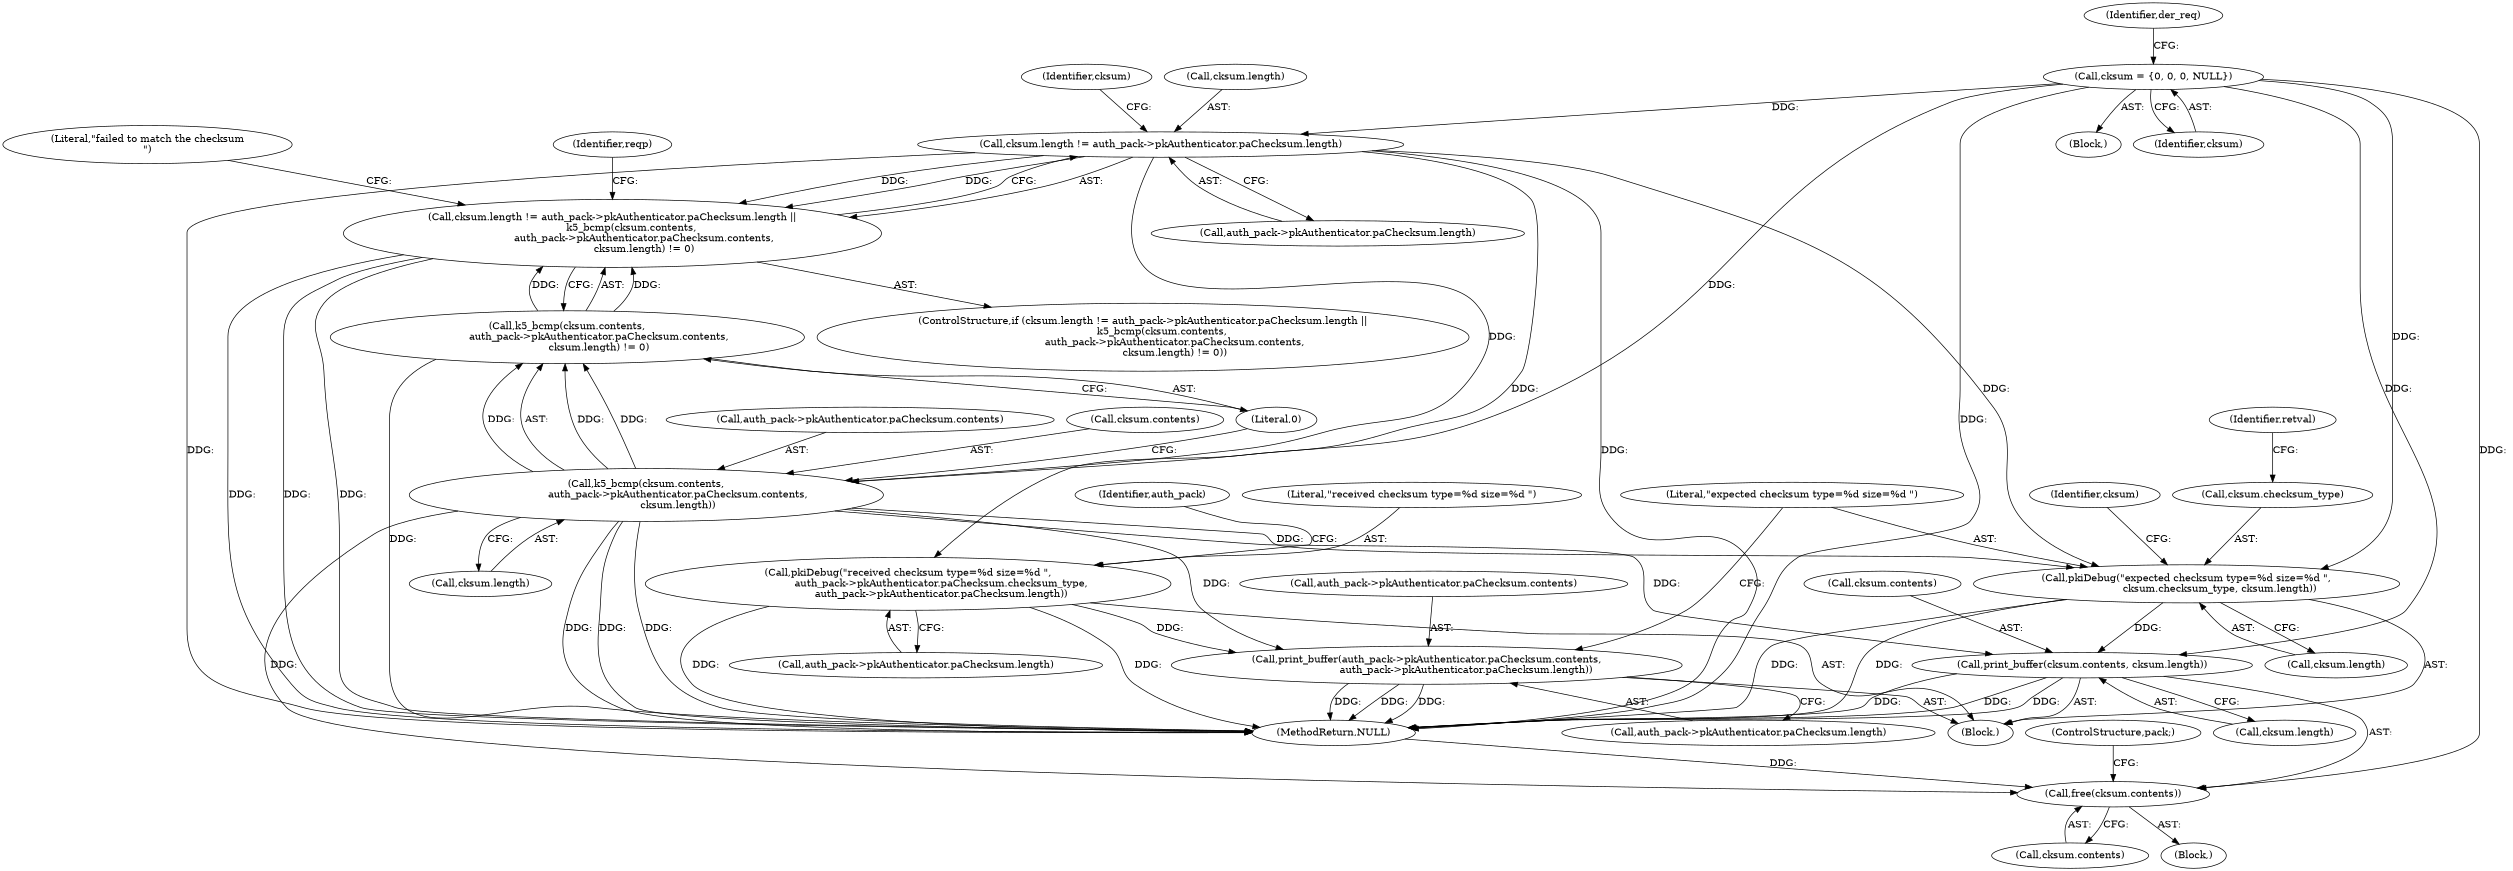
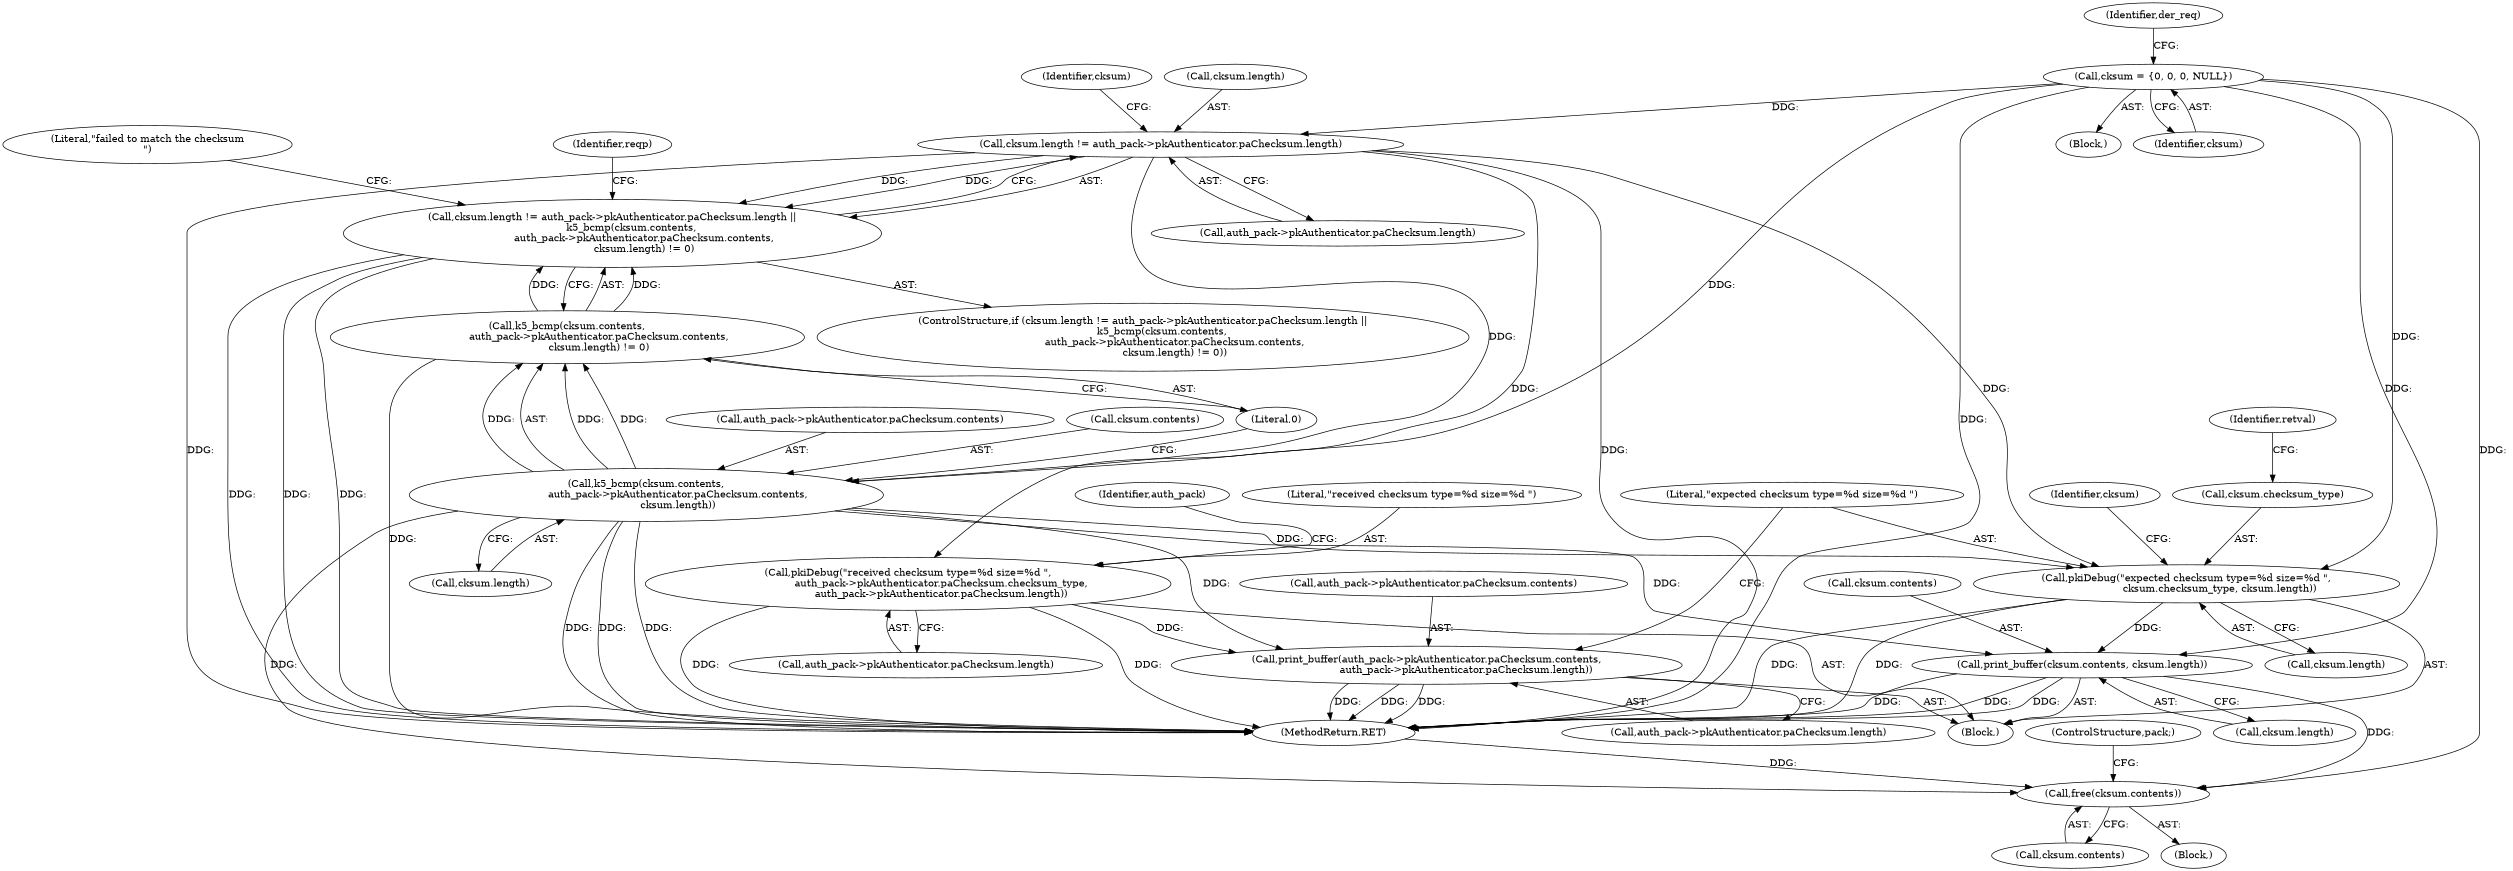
(1334, 733) -> (1334, 733)
(2382, 733) -> (2382, 733)
